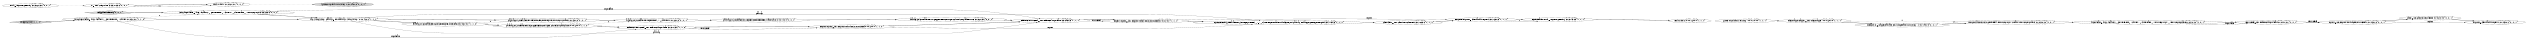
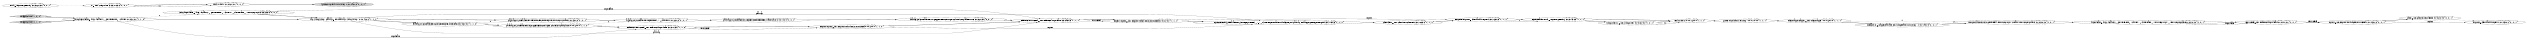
(281, 4) -> (281, 4)
(110, 13) -> none
none -> (31, 16)
(2462, 20) -> (2462, 20)
none -> (1713, 21)
none -> (1630, 23)
